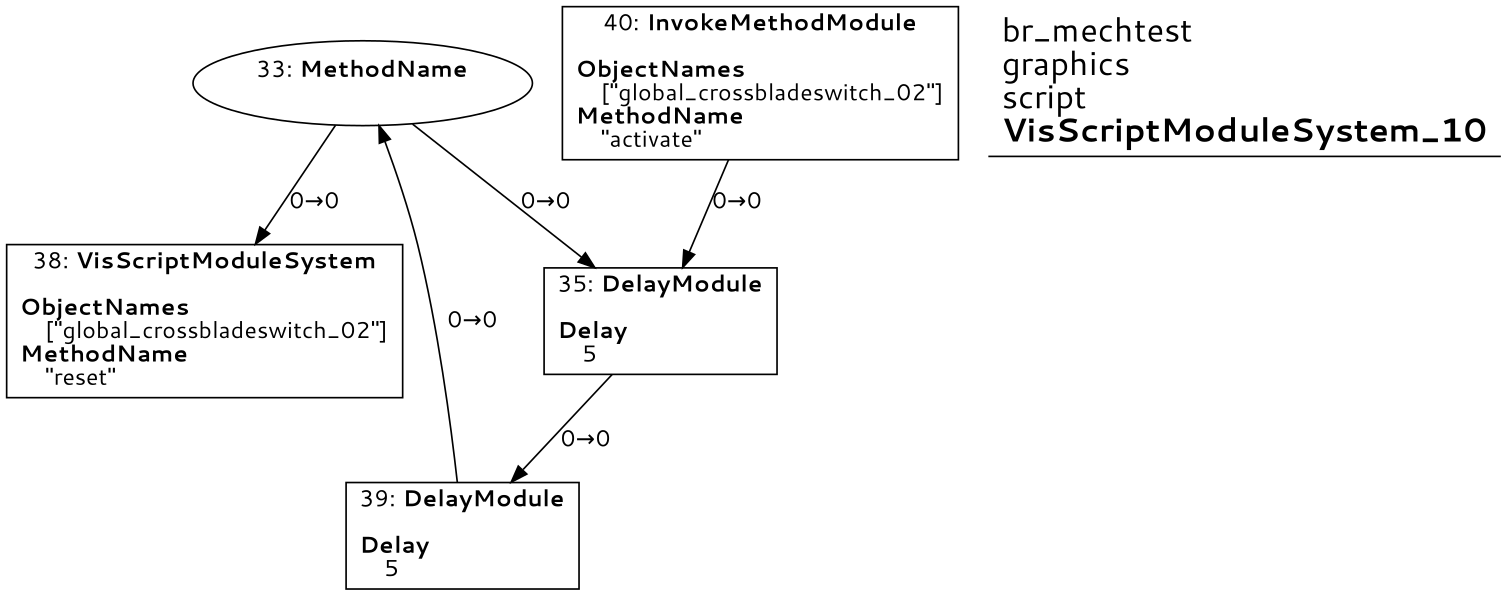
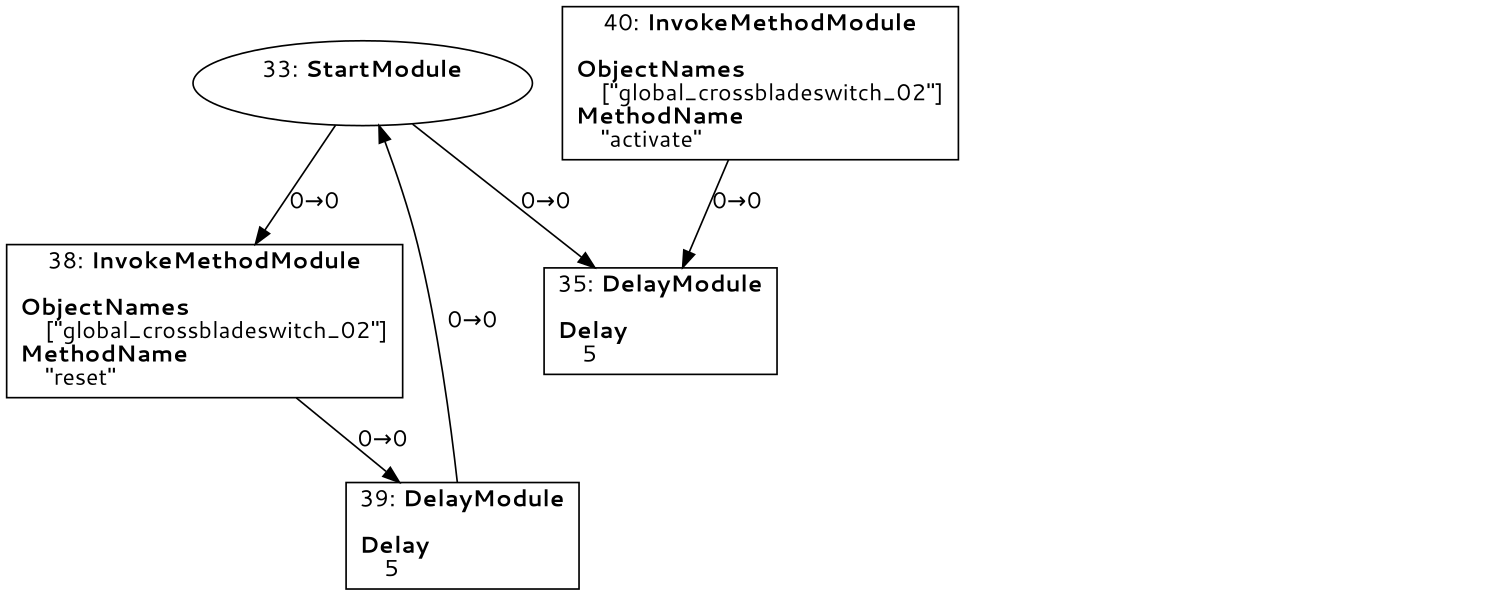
(384, 70) -> (384, 70)
(1245, 83) -> none
(226, 261) -> (226, 261)
(568, 422) -> (341, 435)
